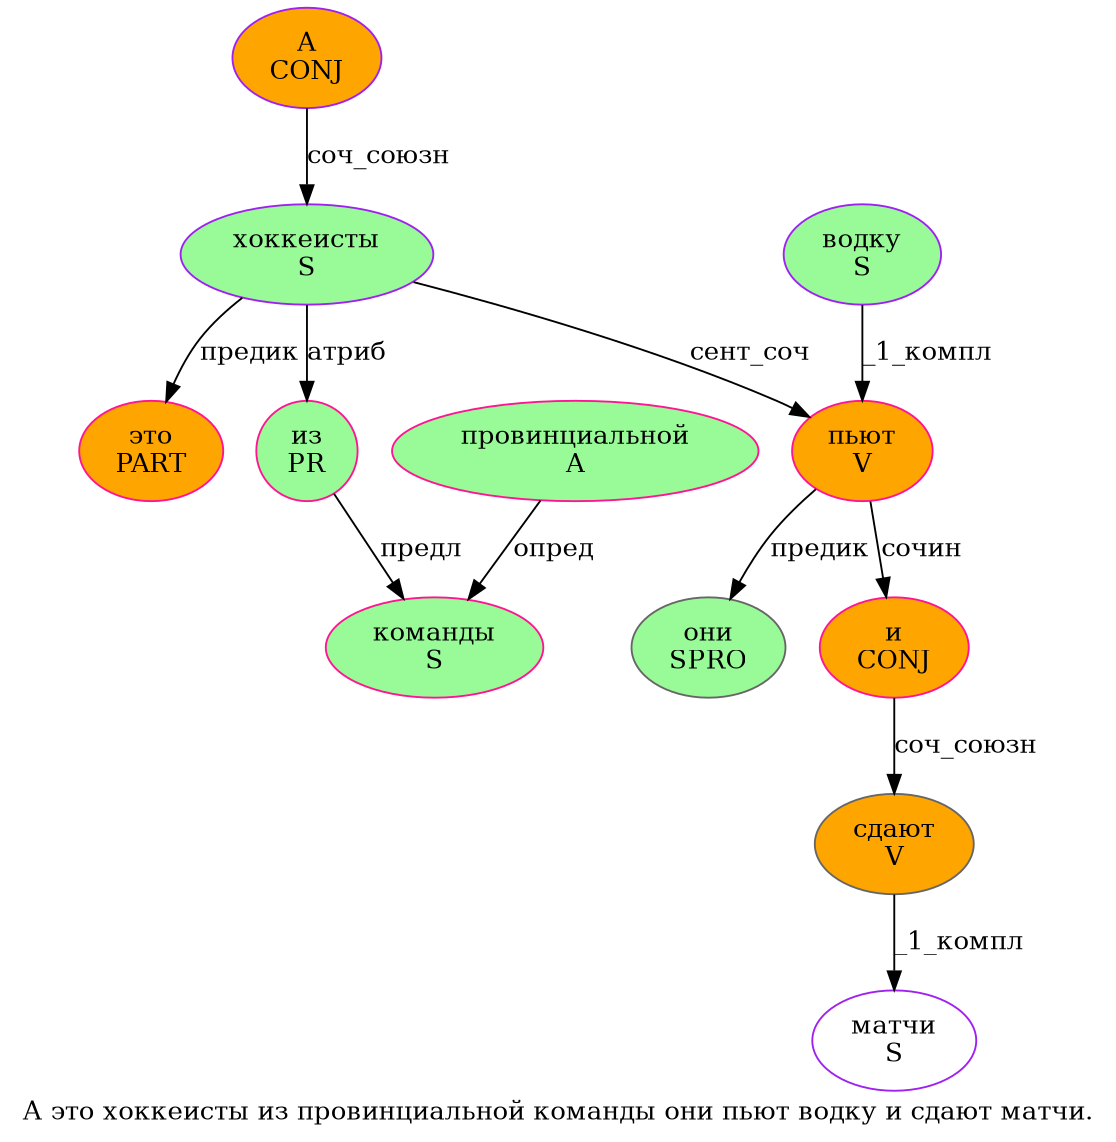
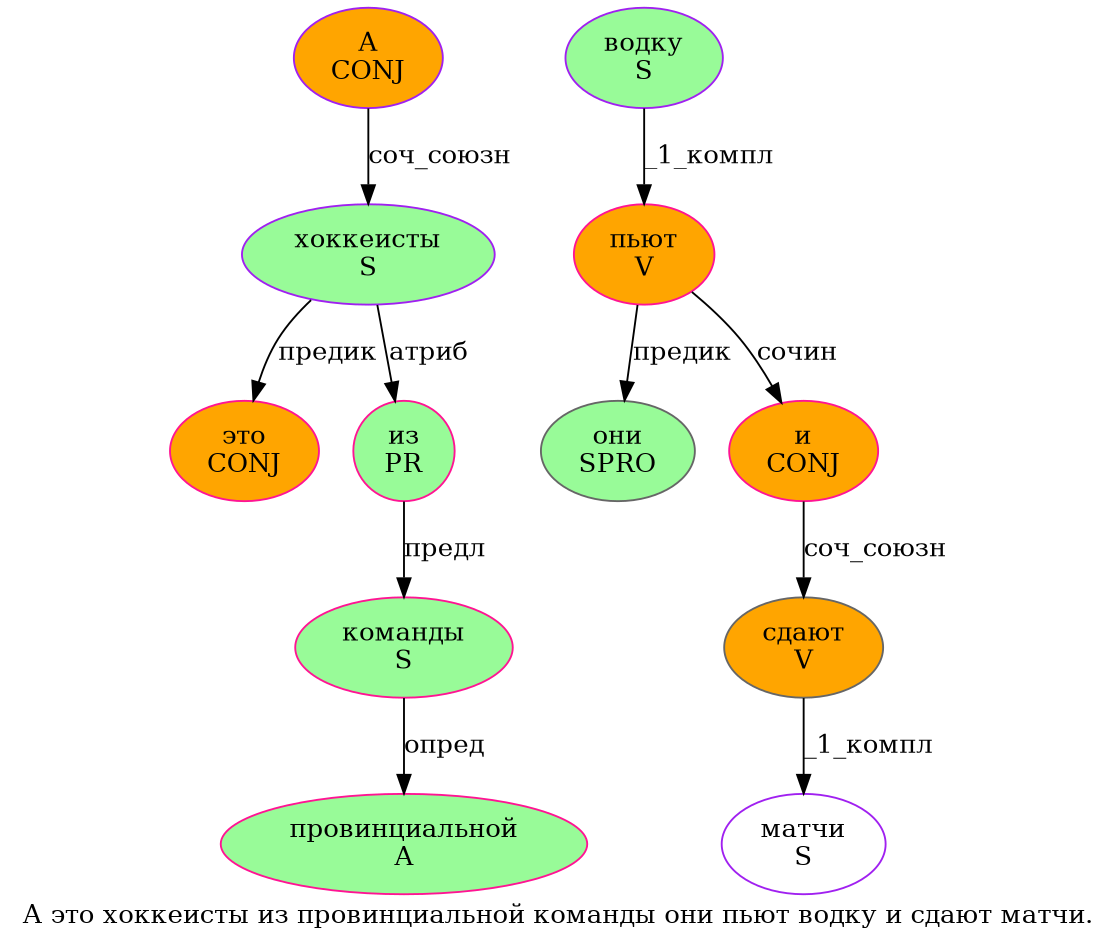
(605, 338) -> none
(151, 451) -> (244, 451)
(510, 542) -> (404, 736)
